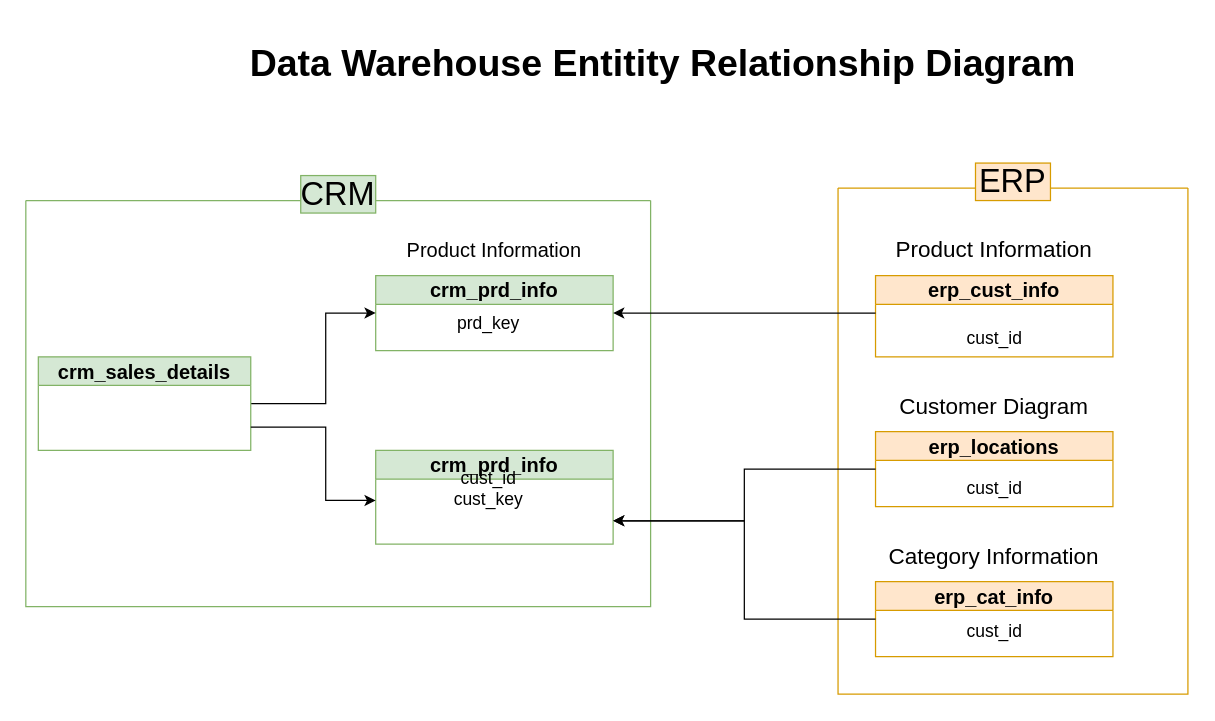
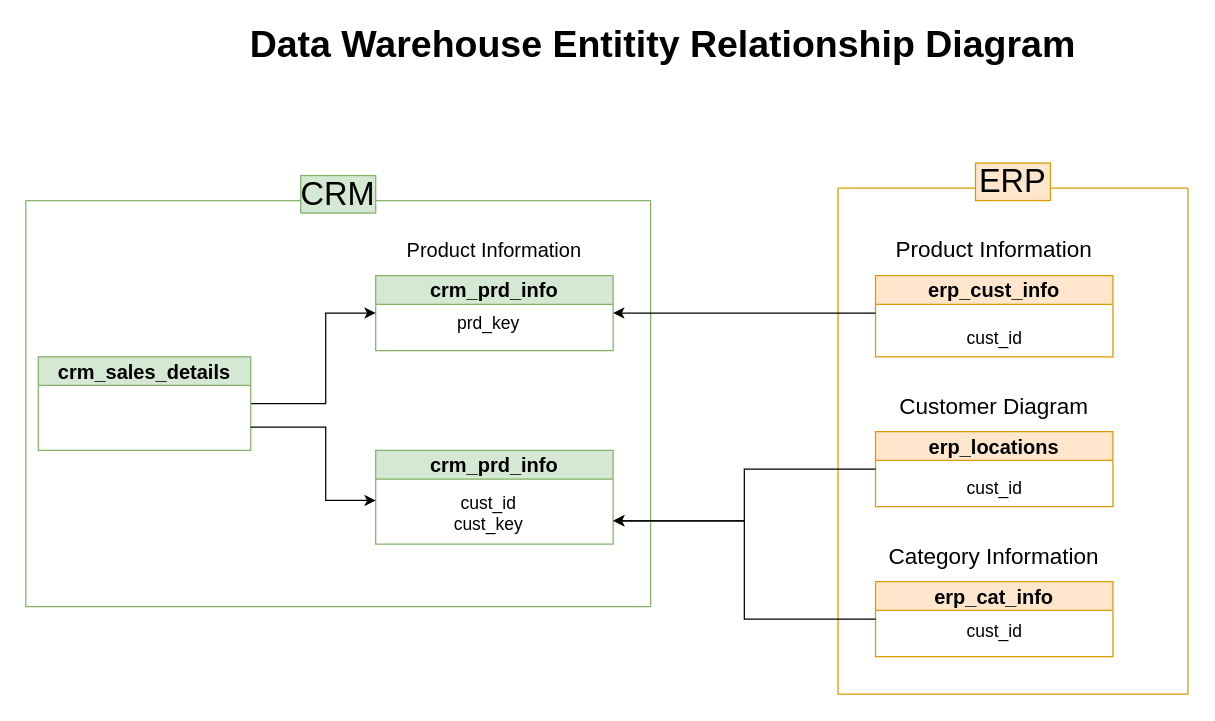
(663, 63) -> (663, 44)
(488, 488) -> (488, 513)
